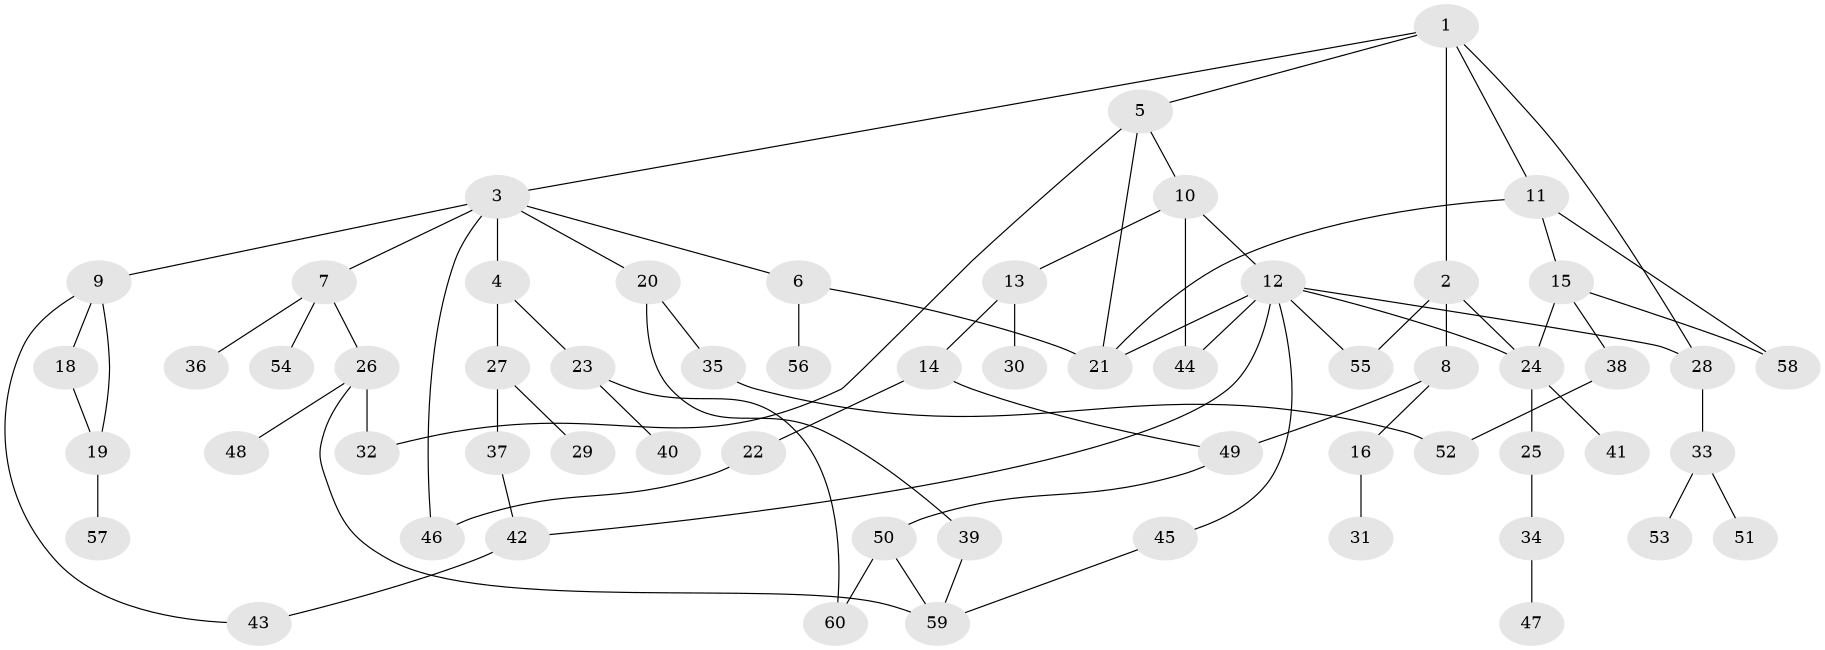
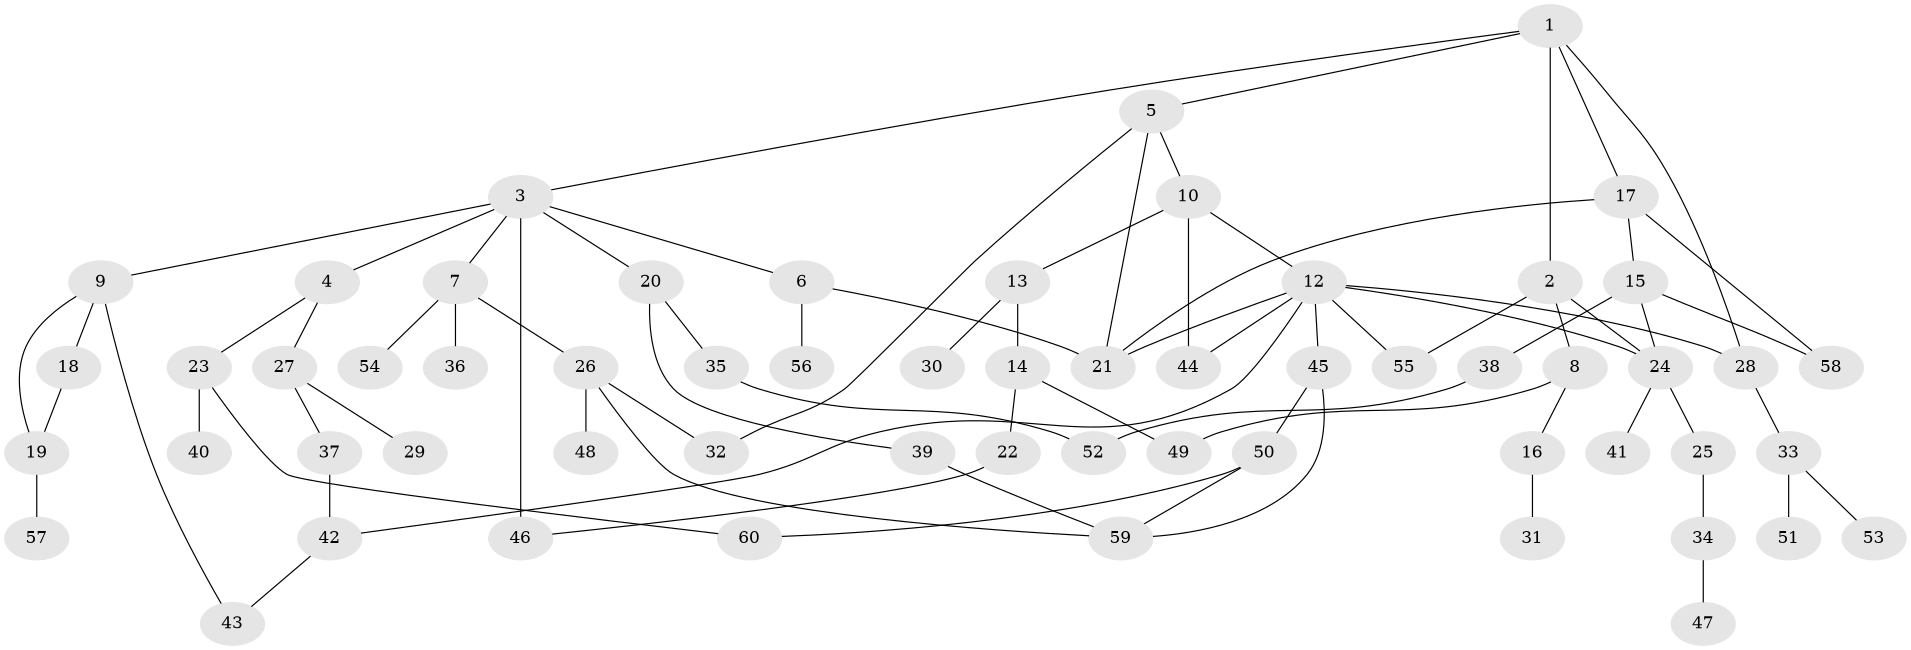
(1536, 197) -> (1626, 197)
(1056, 495) -> (1297, 402)
